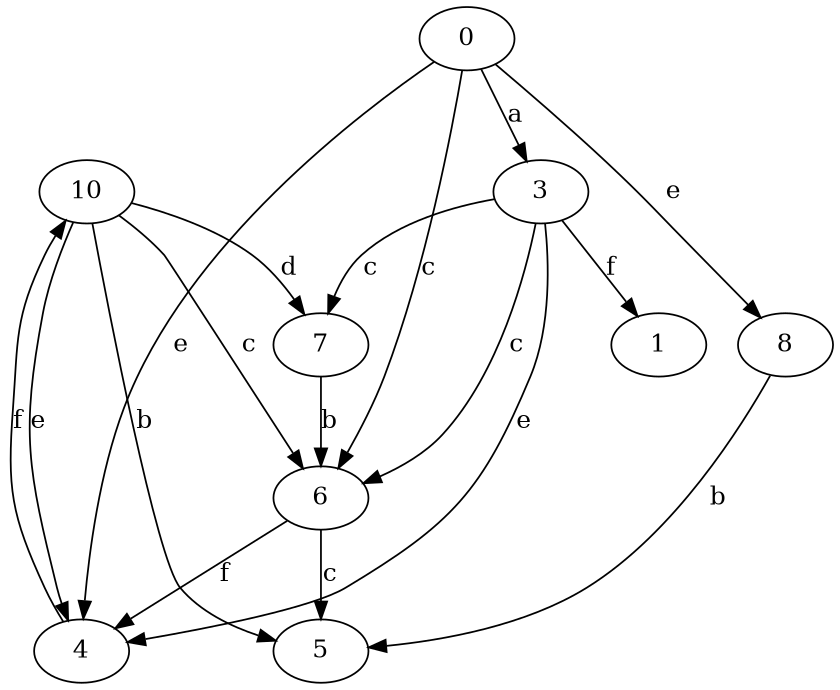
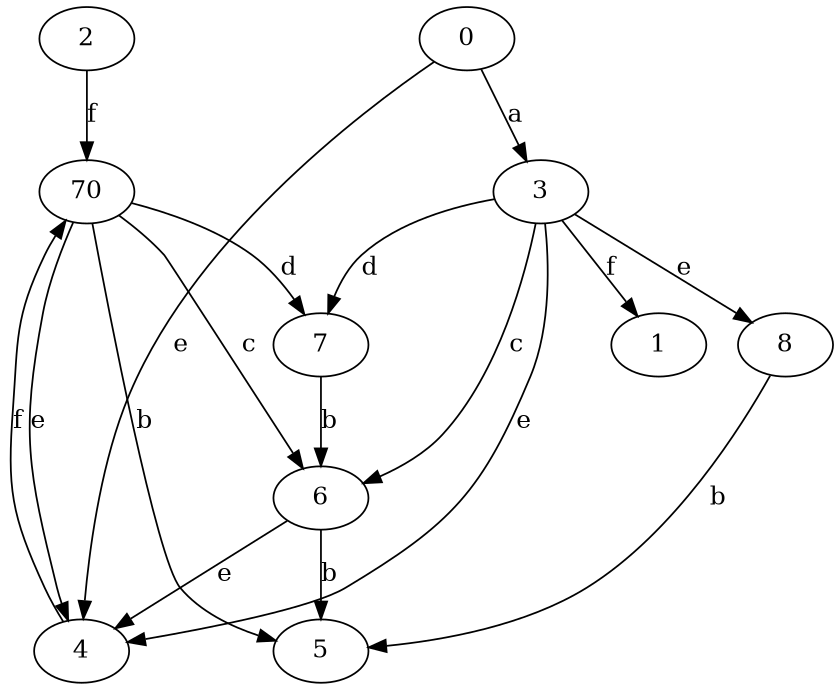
none -> (87, 39)
(626, 180) -> (656, 264)
(87, 192) -> (87, 192)
(419, 266) -> none
(370, 268) -> (370, 268)
(225, 575) -> (225, 575)
(330, 575) -> (330, 575)
